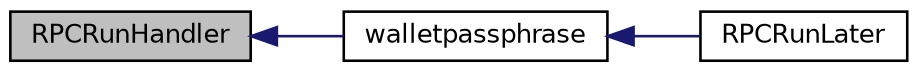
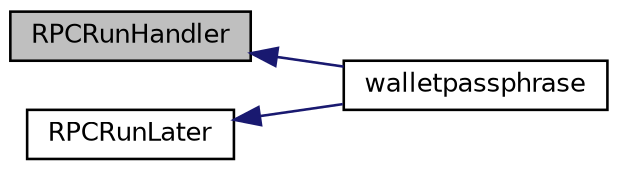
(667, 36) -> (302, 110)
